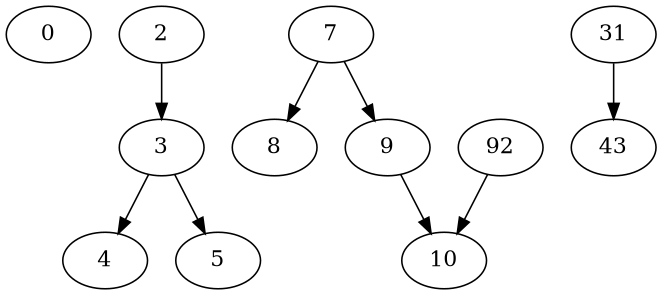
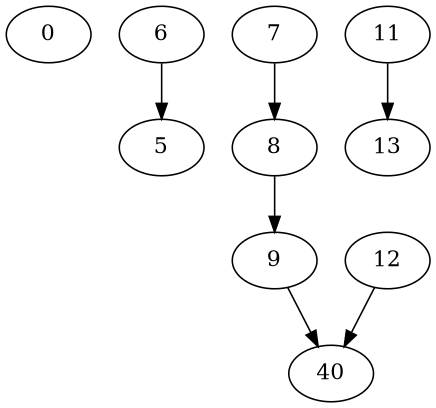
(162, 35) -> none
(614, 35) -> (388, 35)
(356, 84) -> (275, 196)
(162, 148) -> (162, 35)
(501, 148) -> (388, 261)
(614, 148) -> (388, 148)
(105, 261) -> none
(444, 261) -> (331, 374)
